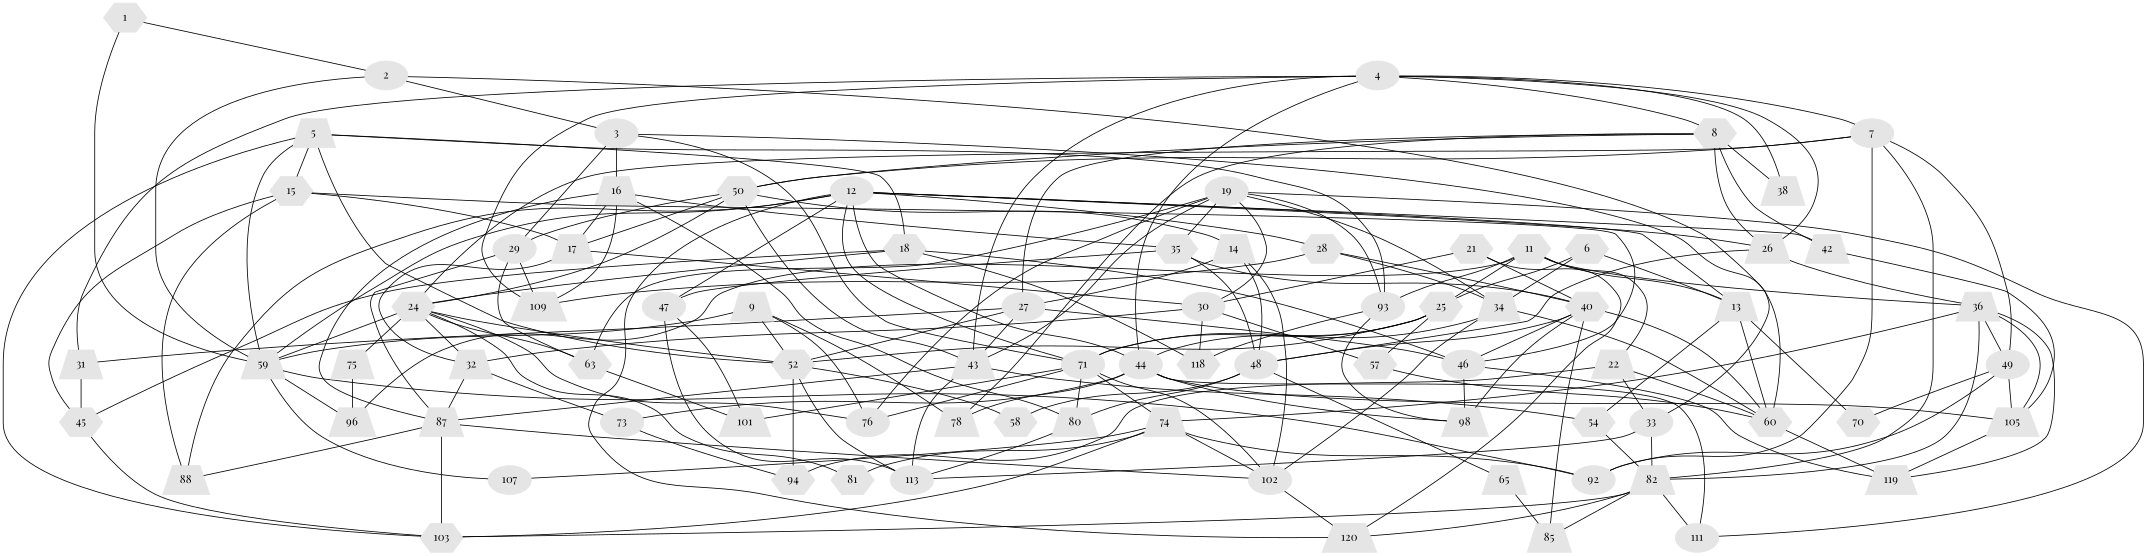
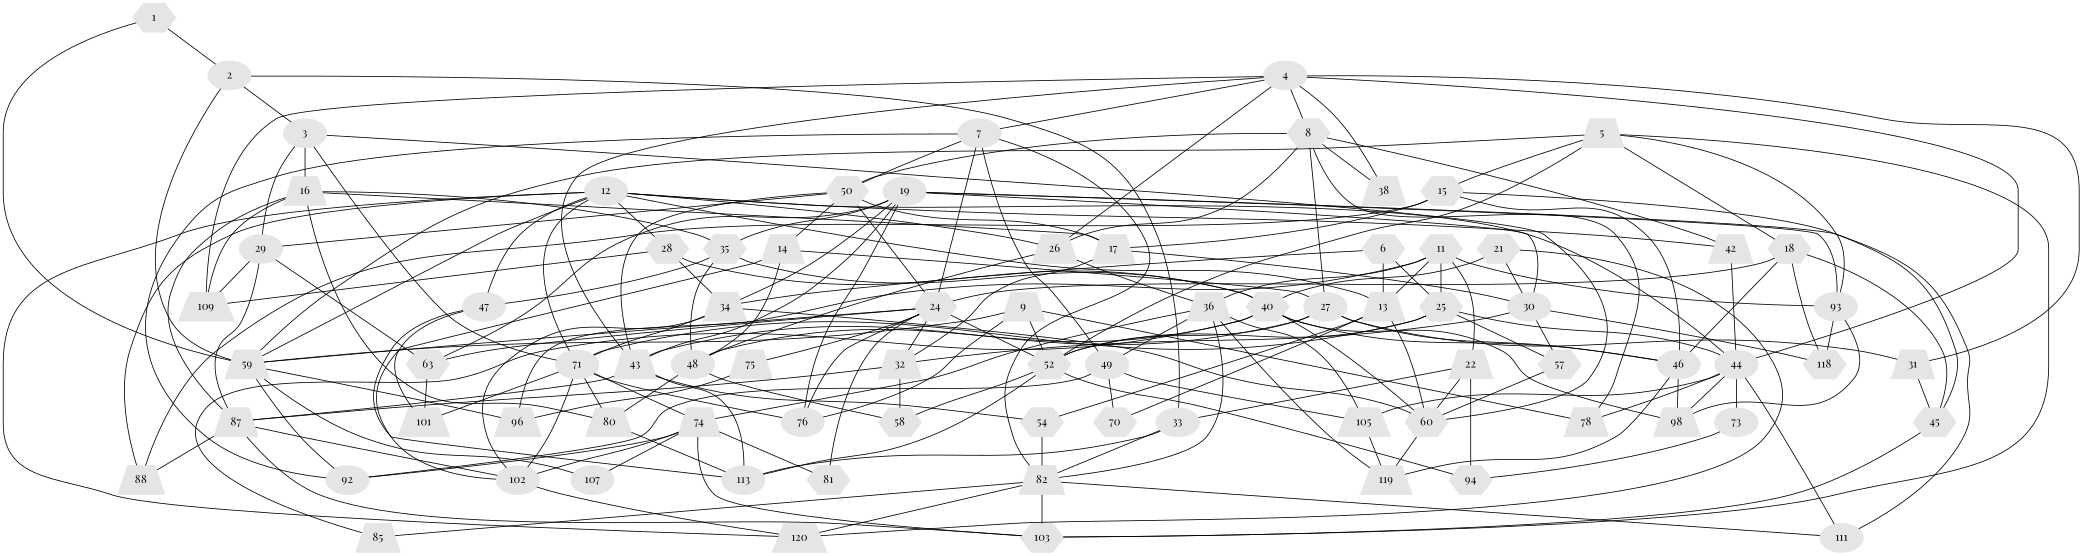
(1997, 289) -> (1733, 296)
(539, 392) -> (900, 398)
(1504, 480) -> none
